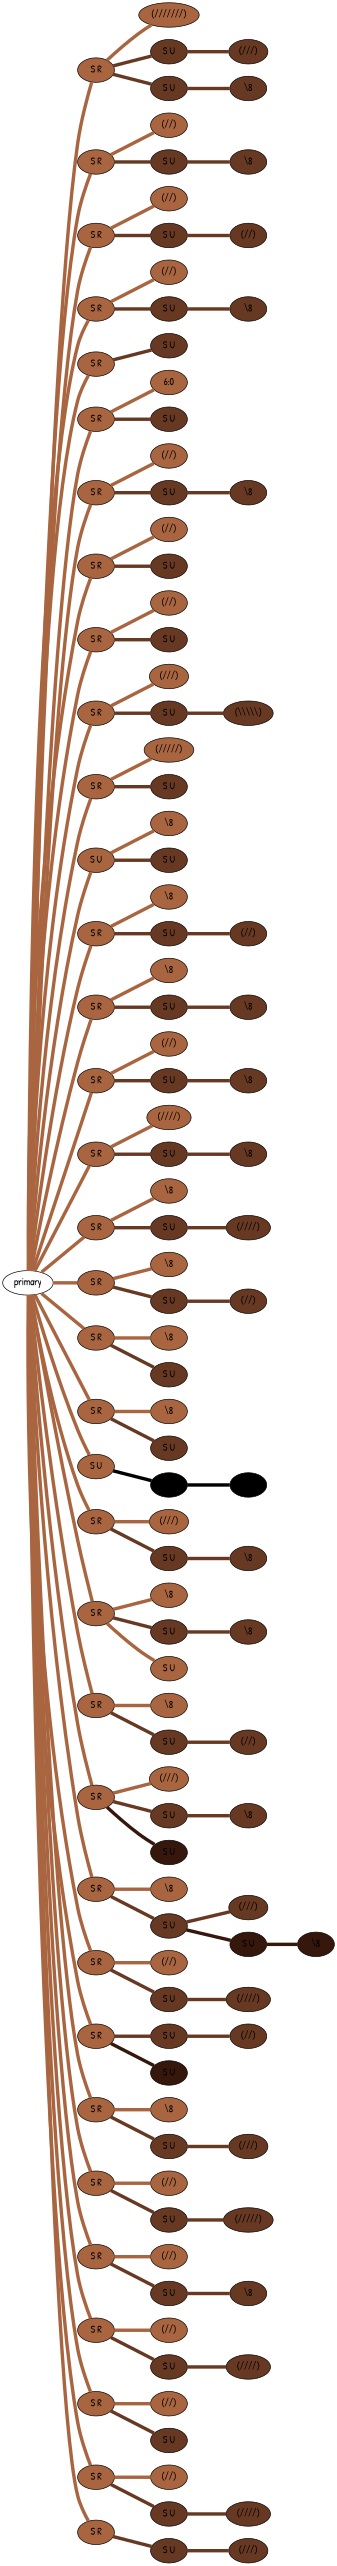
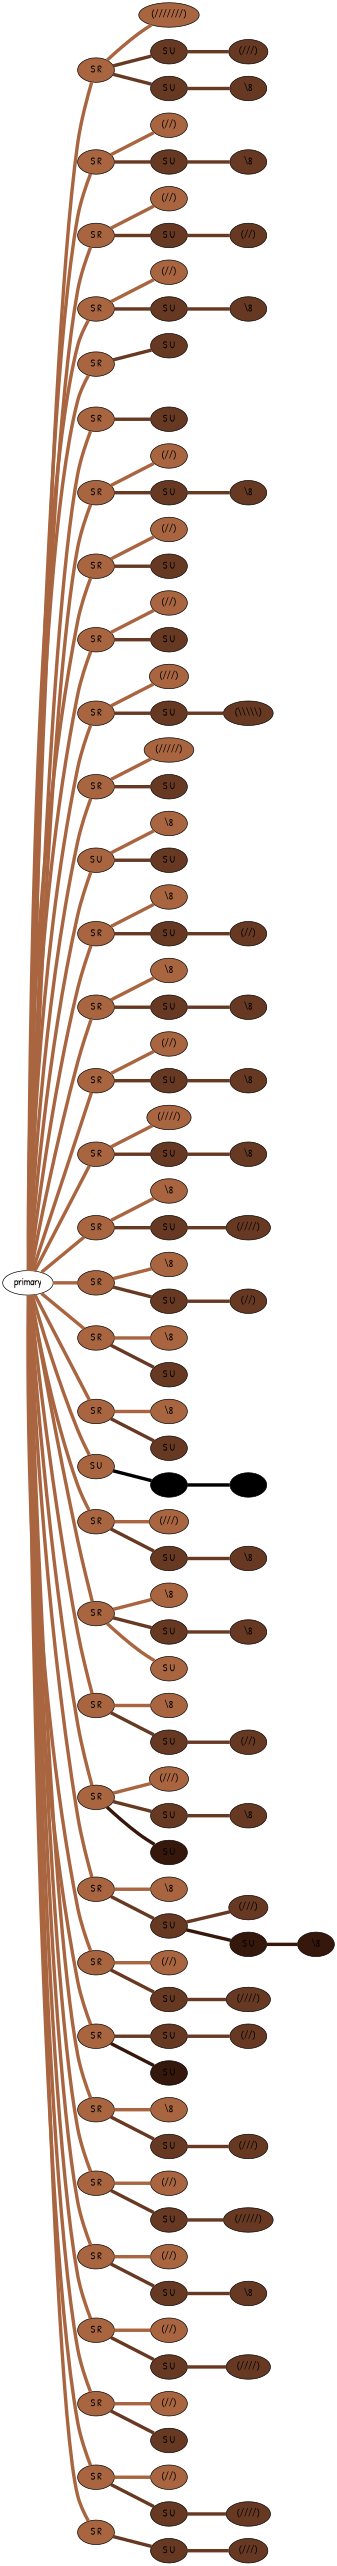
(169, 382) -> none
